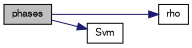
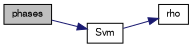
(100, 14) -> (136, 25)
